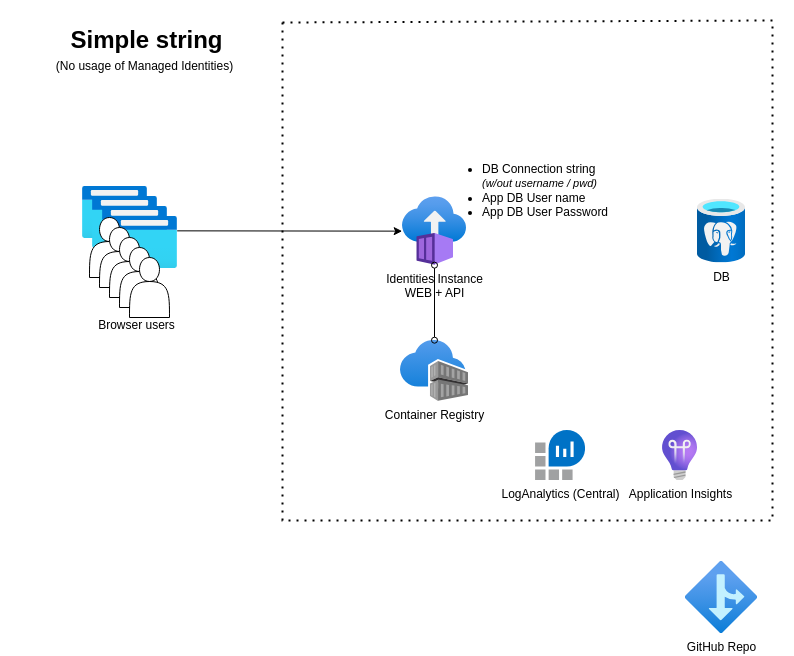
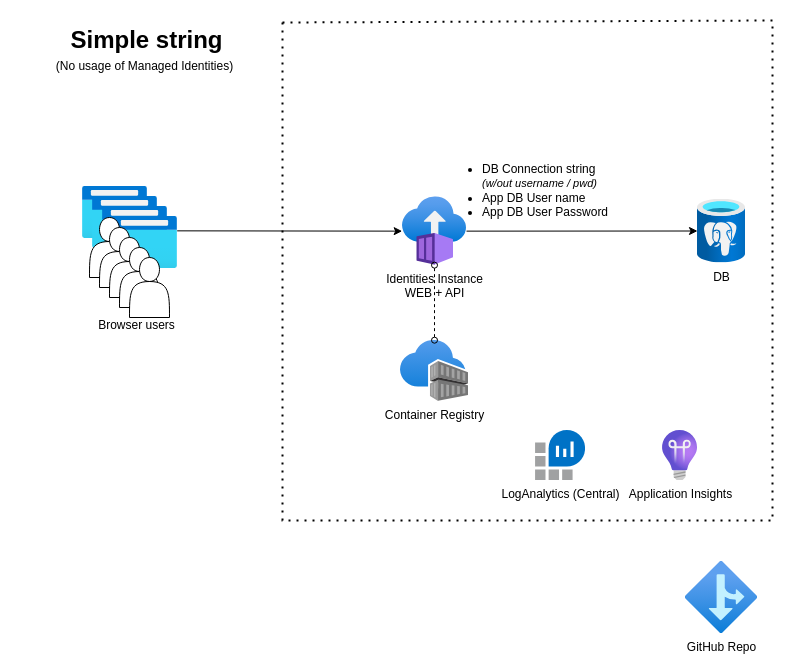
none -> (579, 231)
(435, 302) -> (435, 302)
